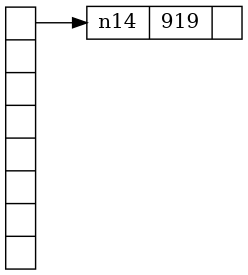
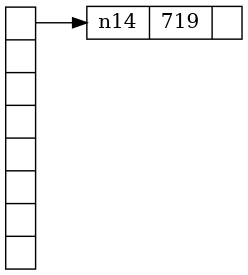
(181, 22) -> (181, 22)
